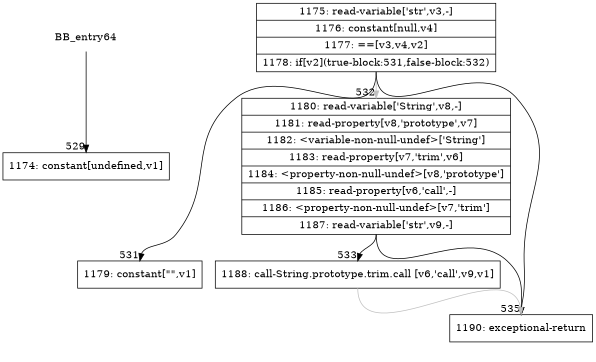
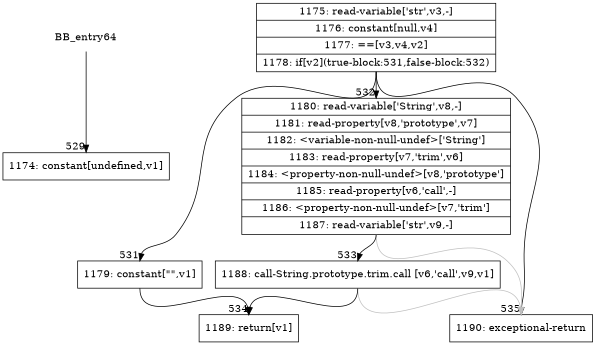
(376, 81) -> (376, 81)
(460, 249) -> (460, 249)
none -> (249, 328)
